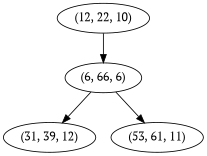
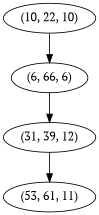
(103, 18) -> (50, 18)
(127, 104) -> (50, 163)
